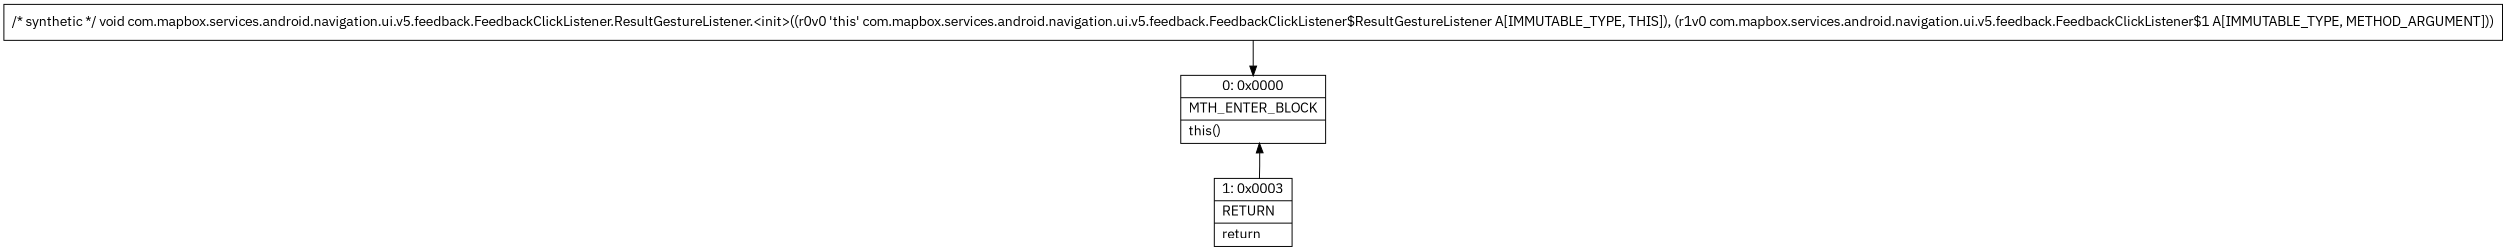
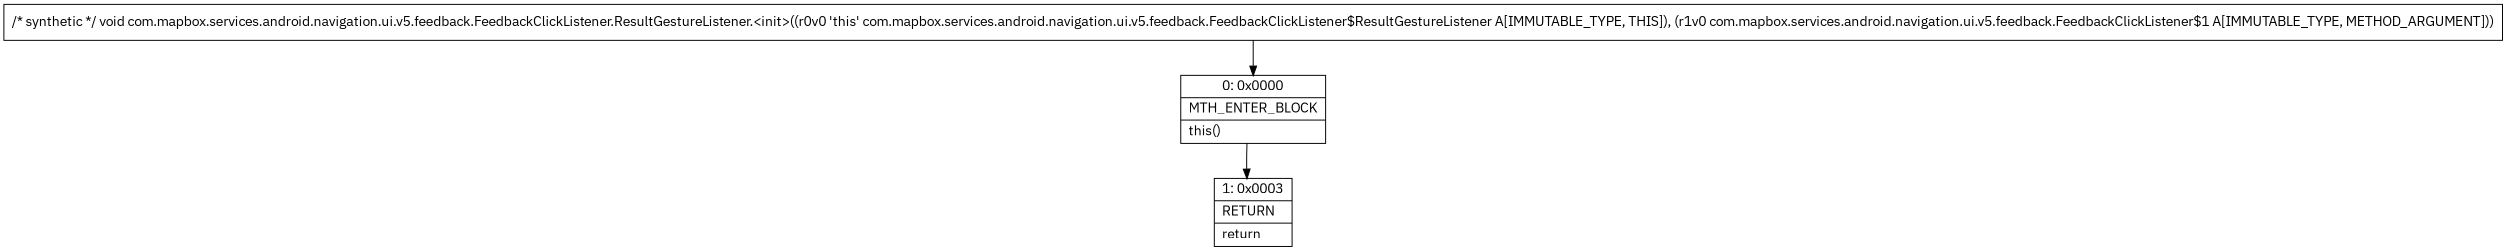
(1260, 166) -> (1247, 156)
